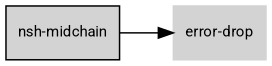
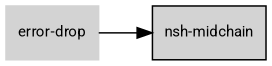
(139, 33) -> (118, 33)
